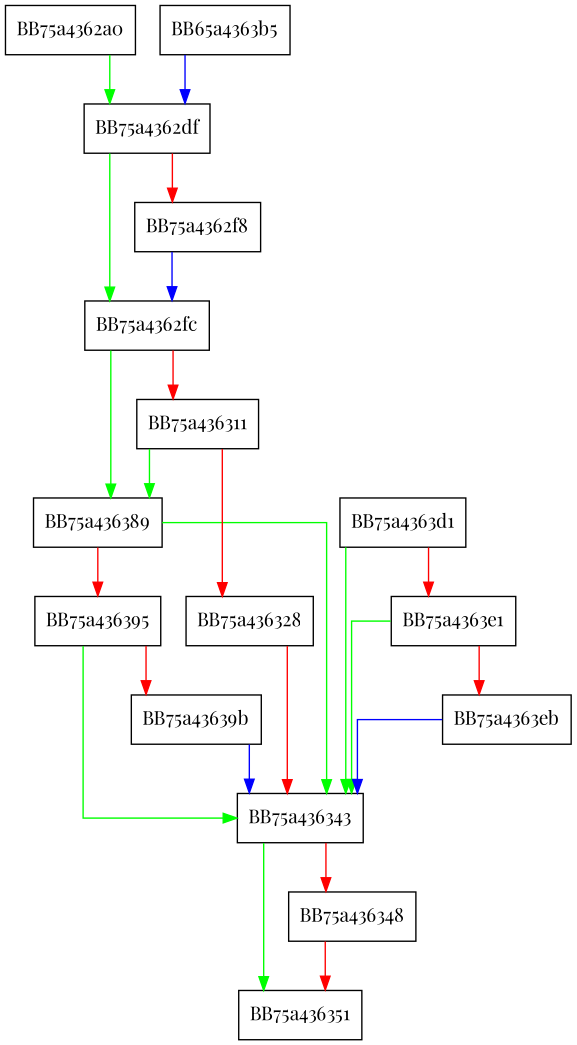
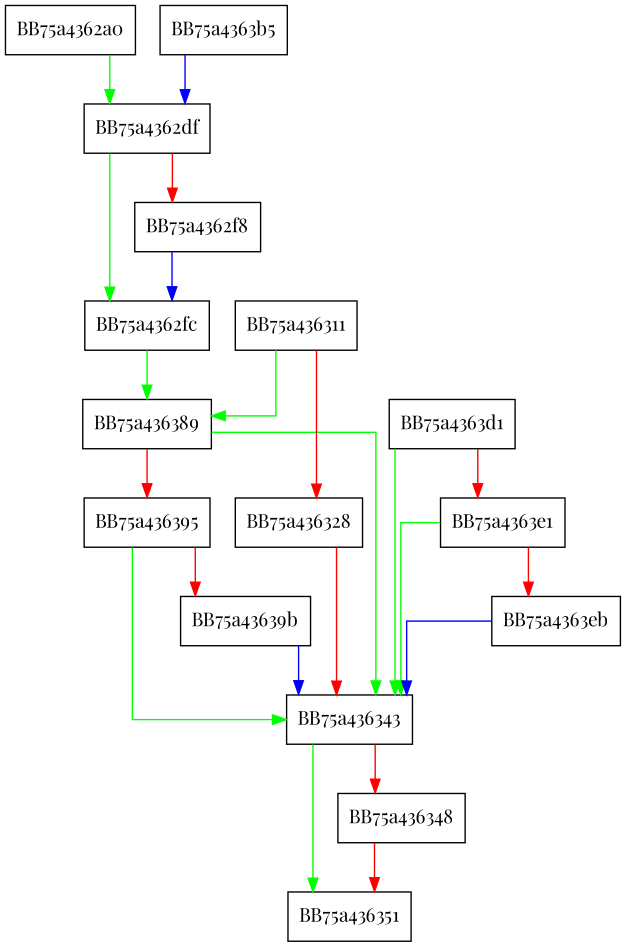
(225, 30) -> (224, 30)
(173, 368) -> none
